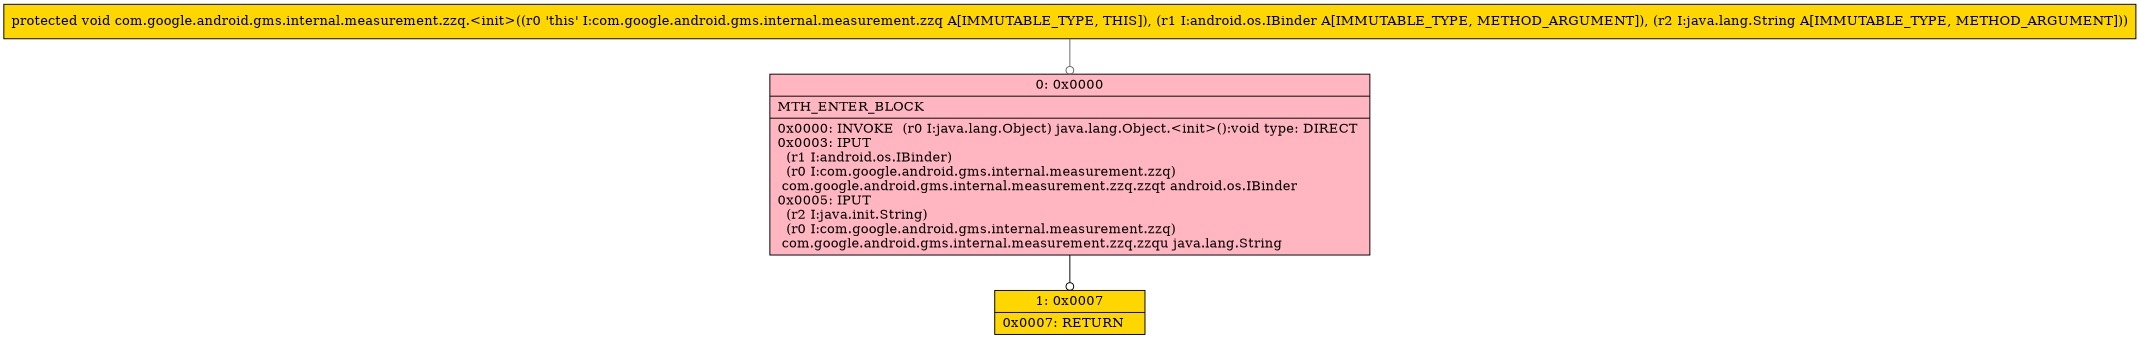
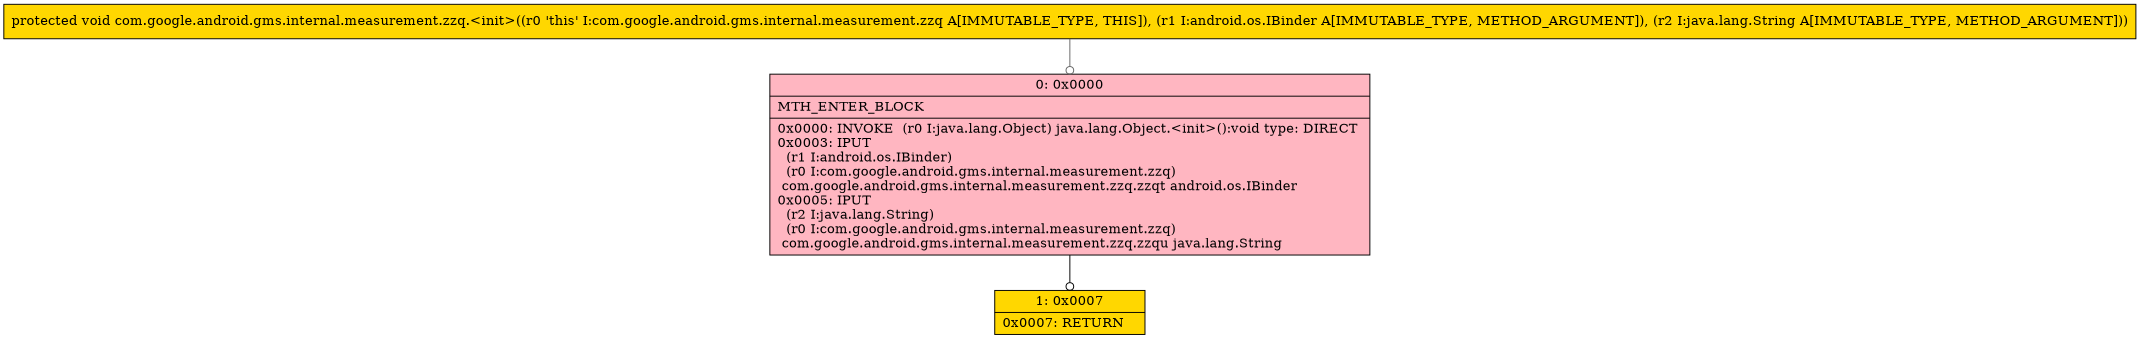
(853, 215) -> (856, 215)
